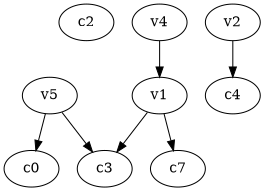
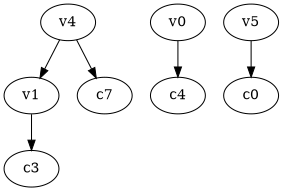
(86, 22) -> none
(233, 22) -> (178, 22)
(167, 127) -> (84, 54)
(74, 128) -> none
